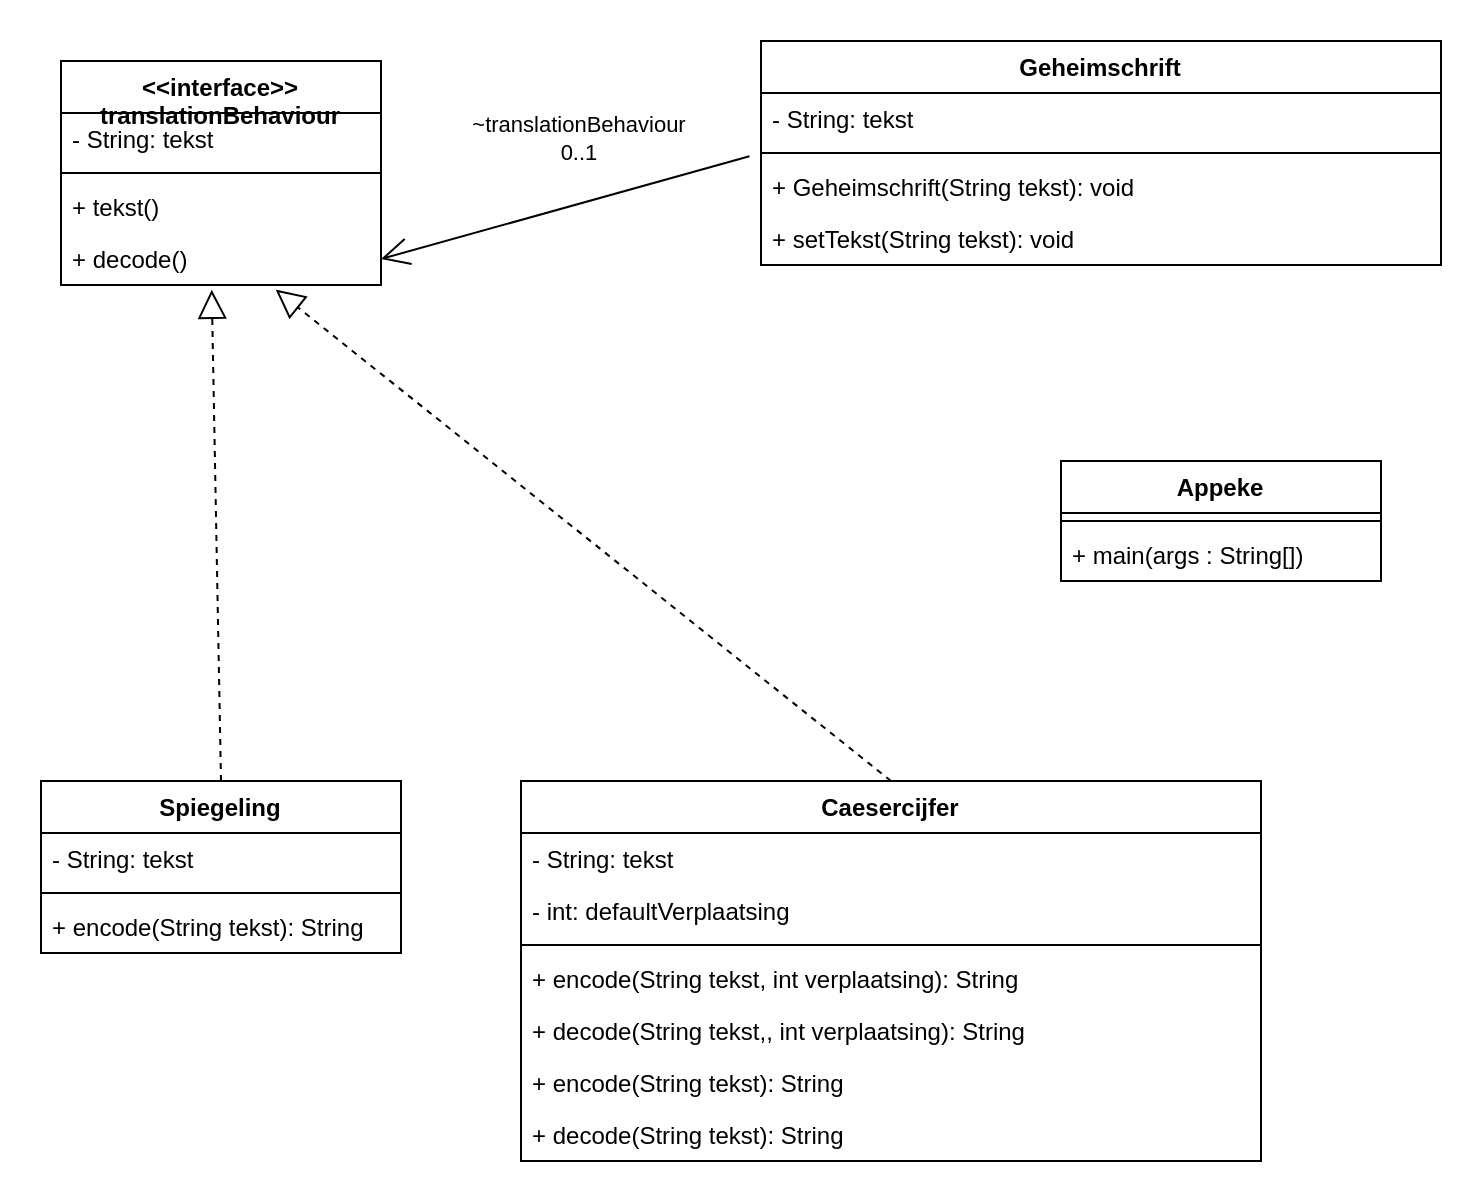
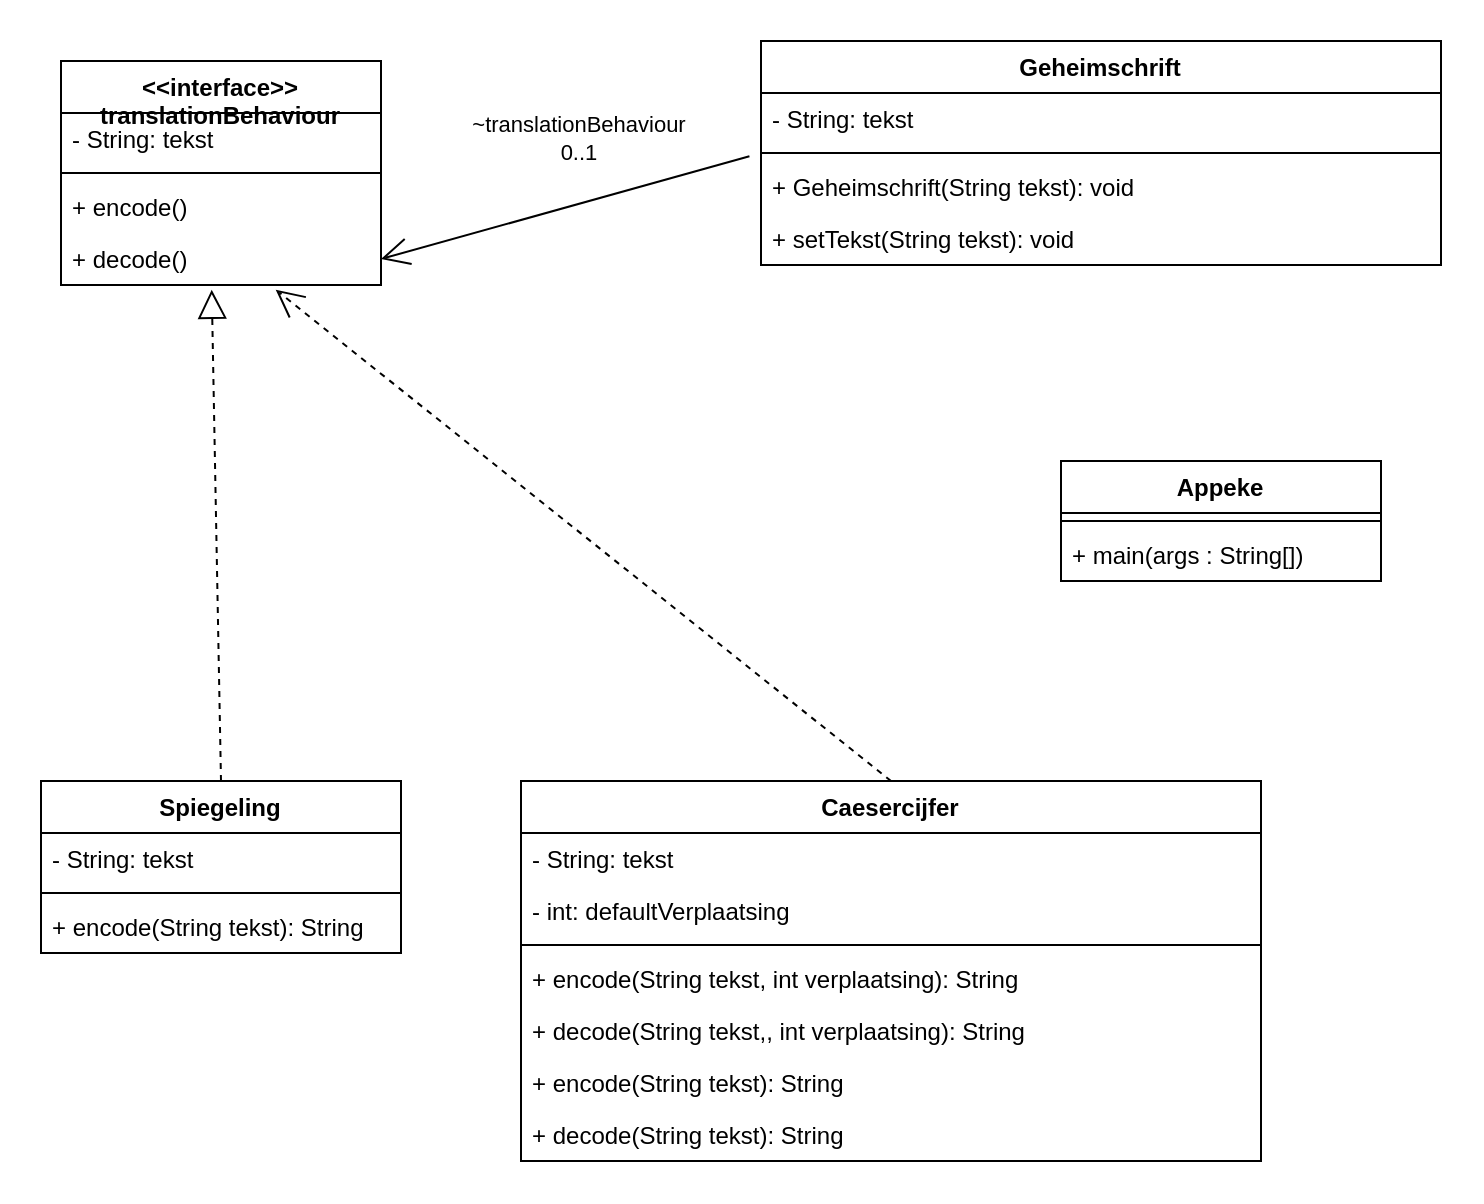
(129, 208) -> (136, 208)
(299, 308) -> (289, 301)
